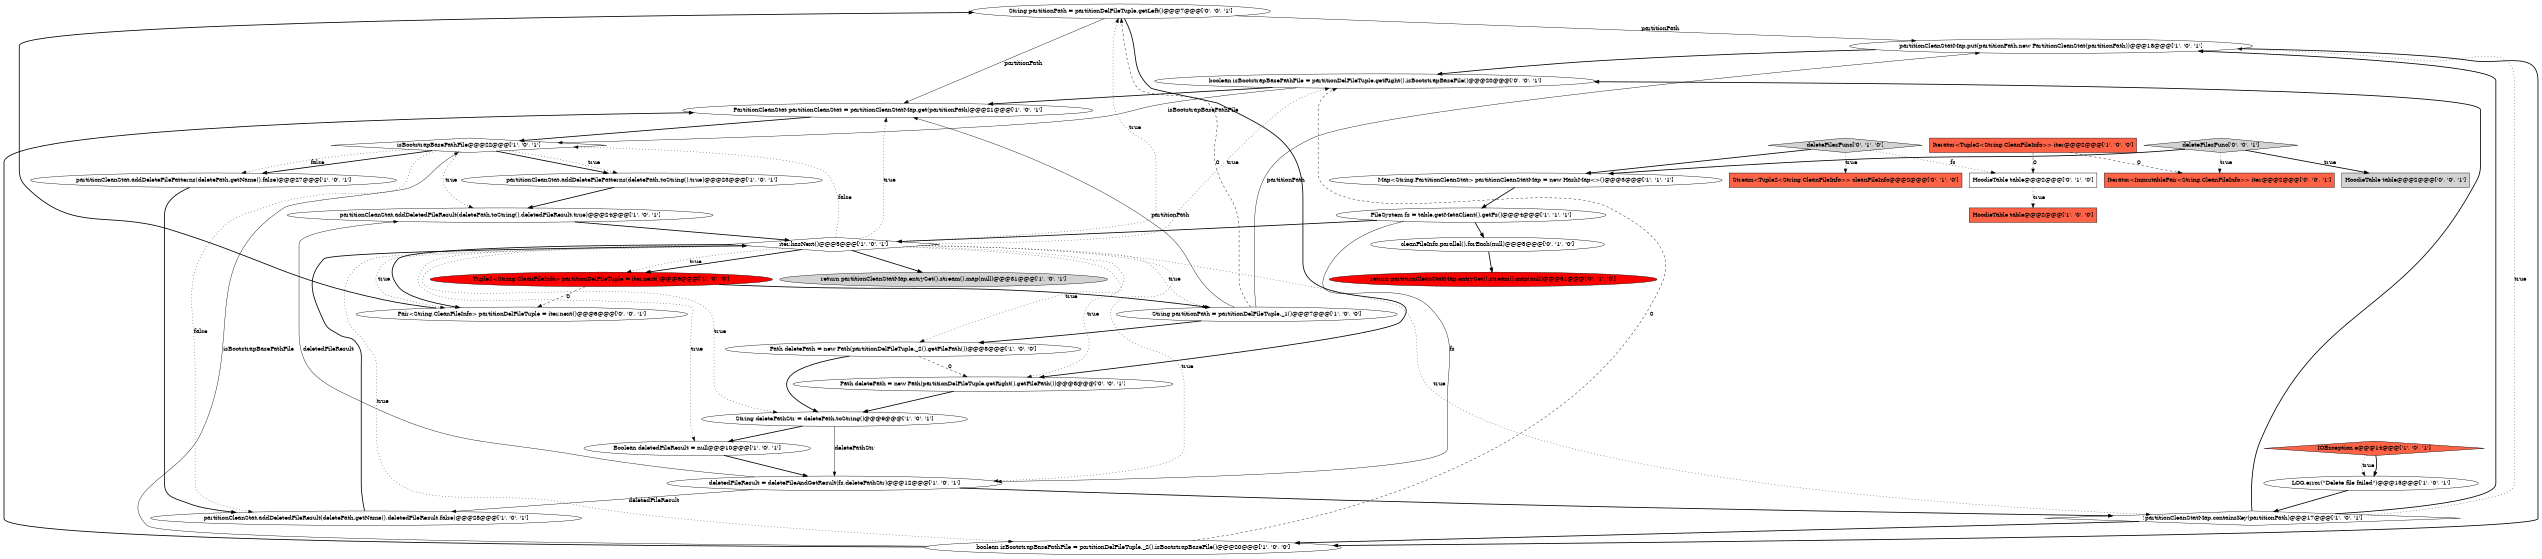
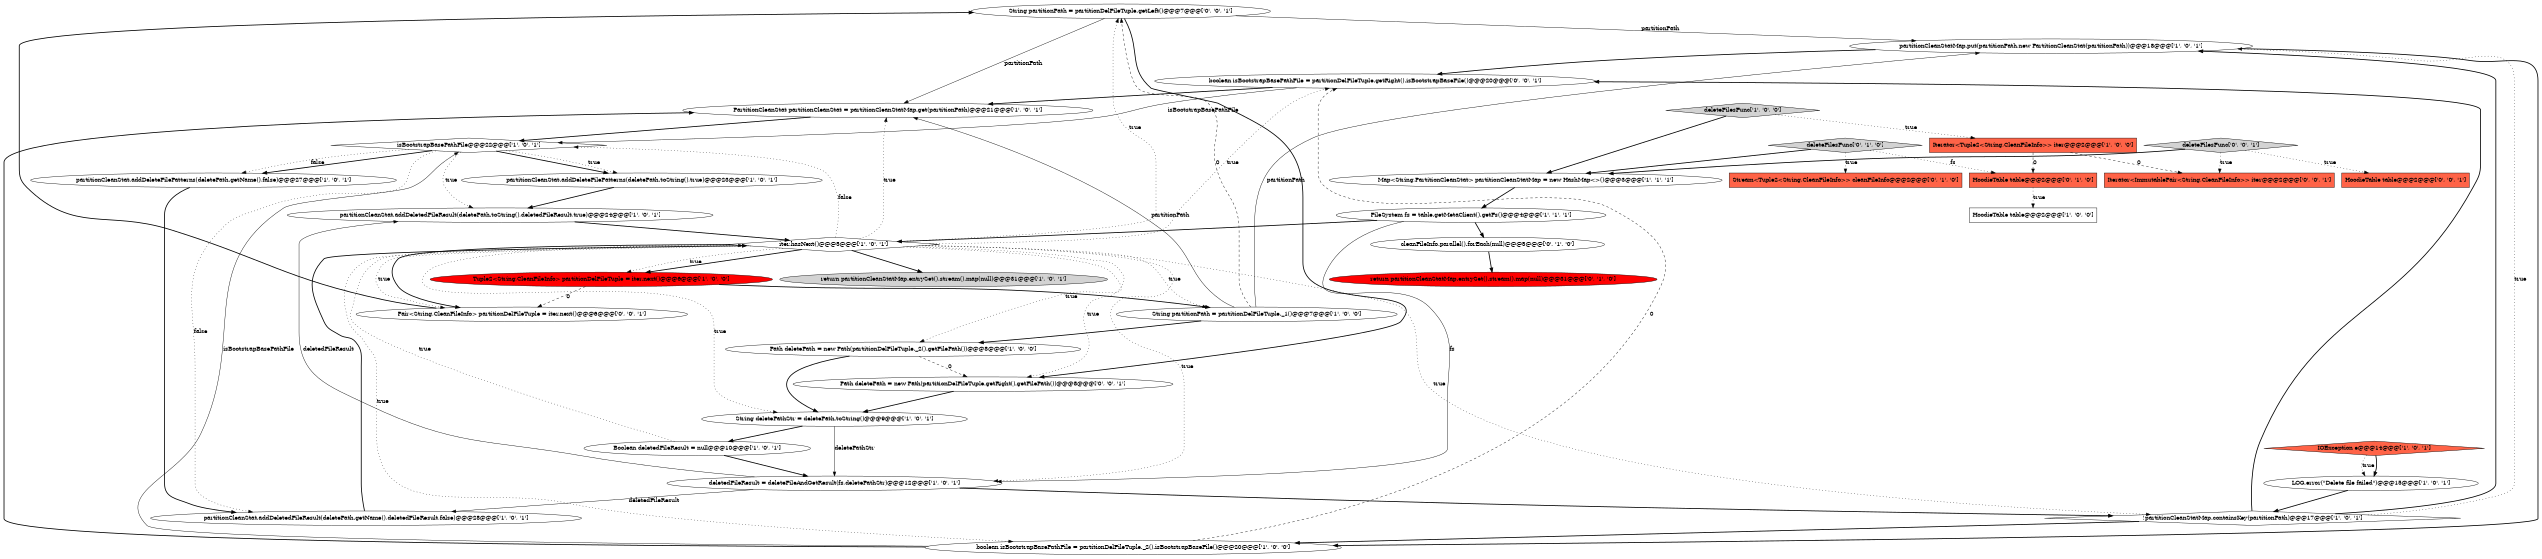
none -> (1743, 110)
(2305, 161) -> (2305, 161)
(2033, 180) -> (2033, 180)
(2406, 180) -> (2406, 180)
(2033, 215) -> (2033, 215)
(449, 298) -> (360, 280)
